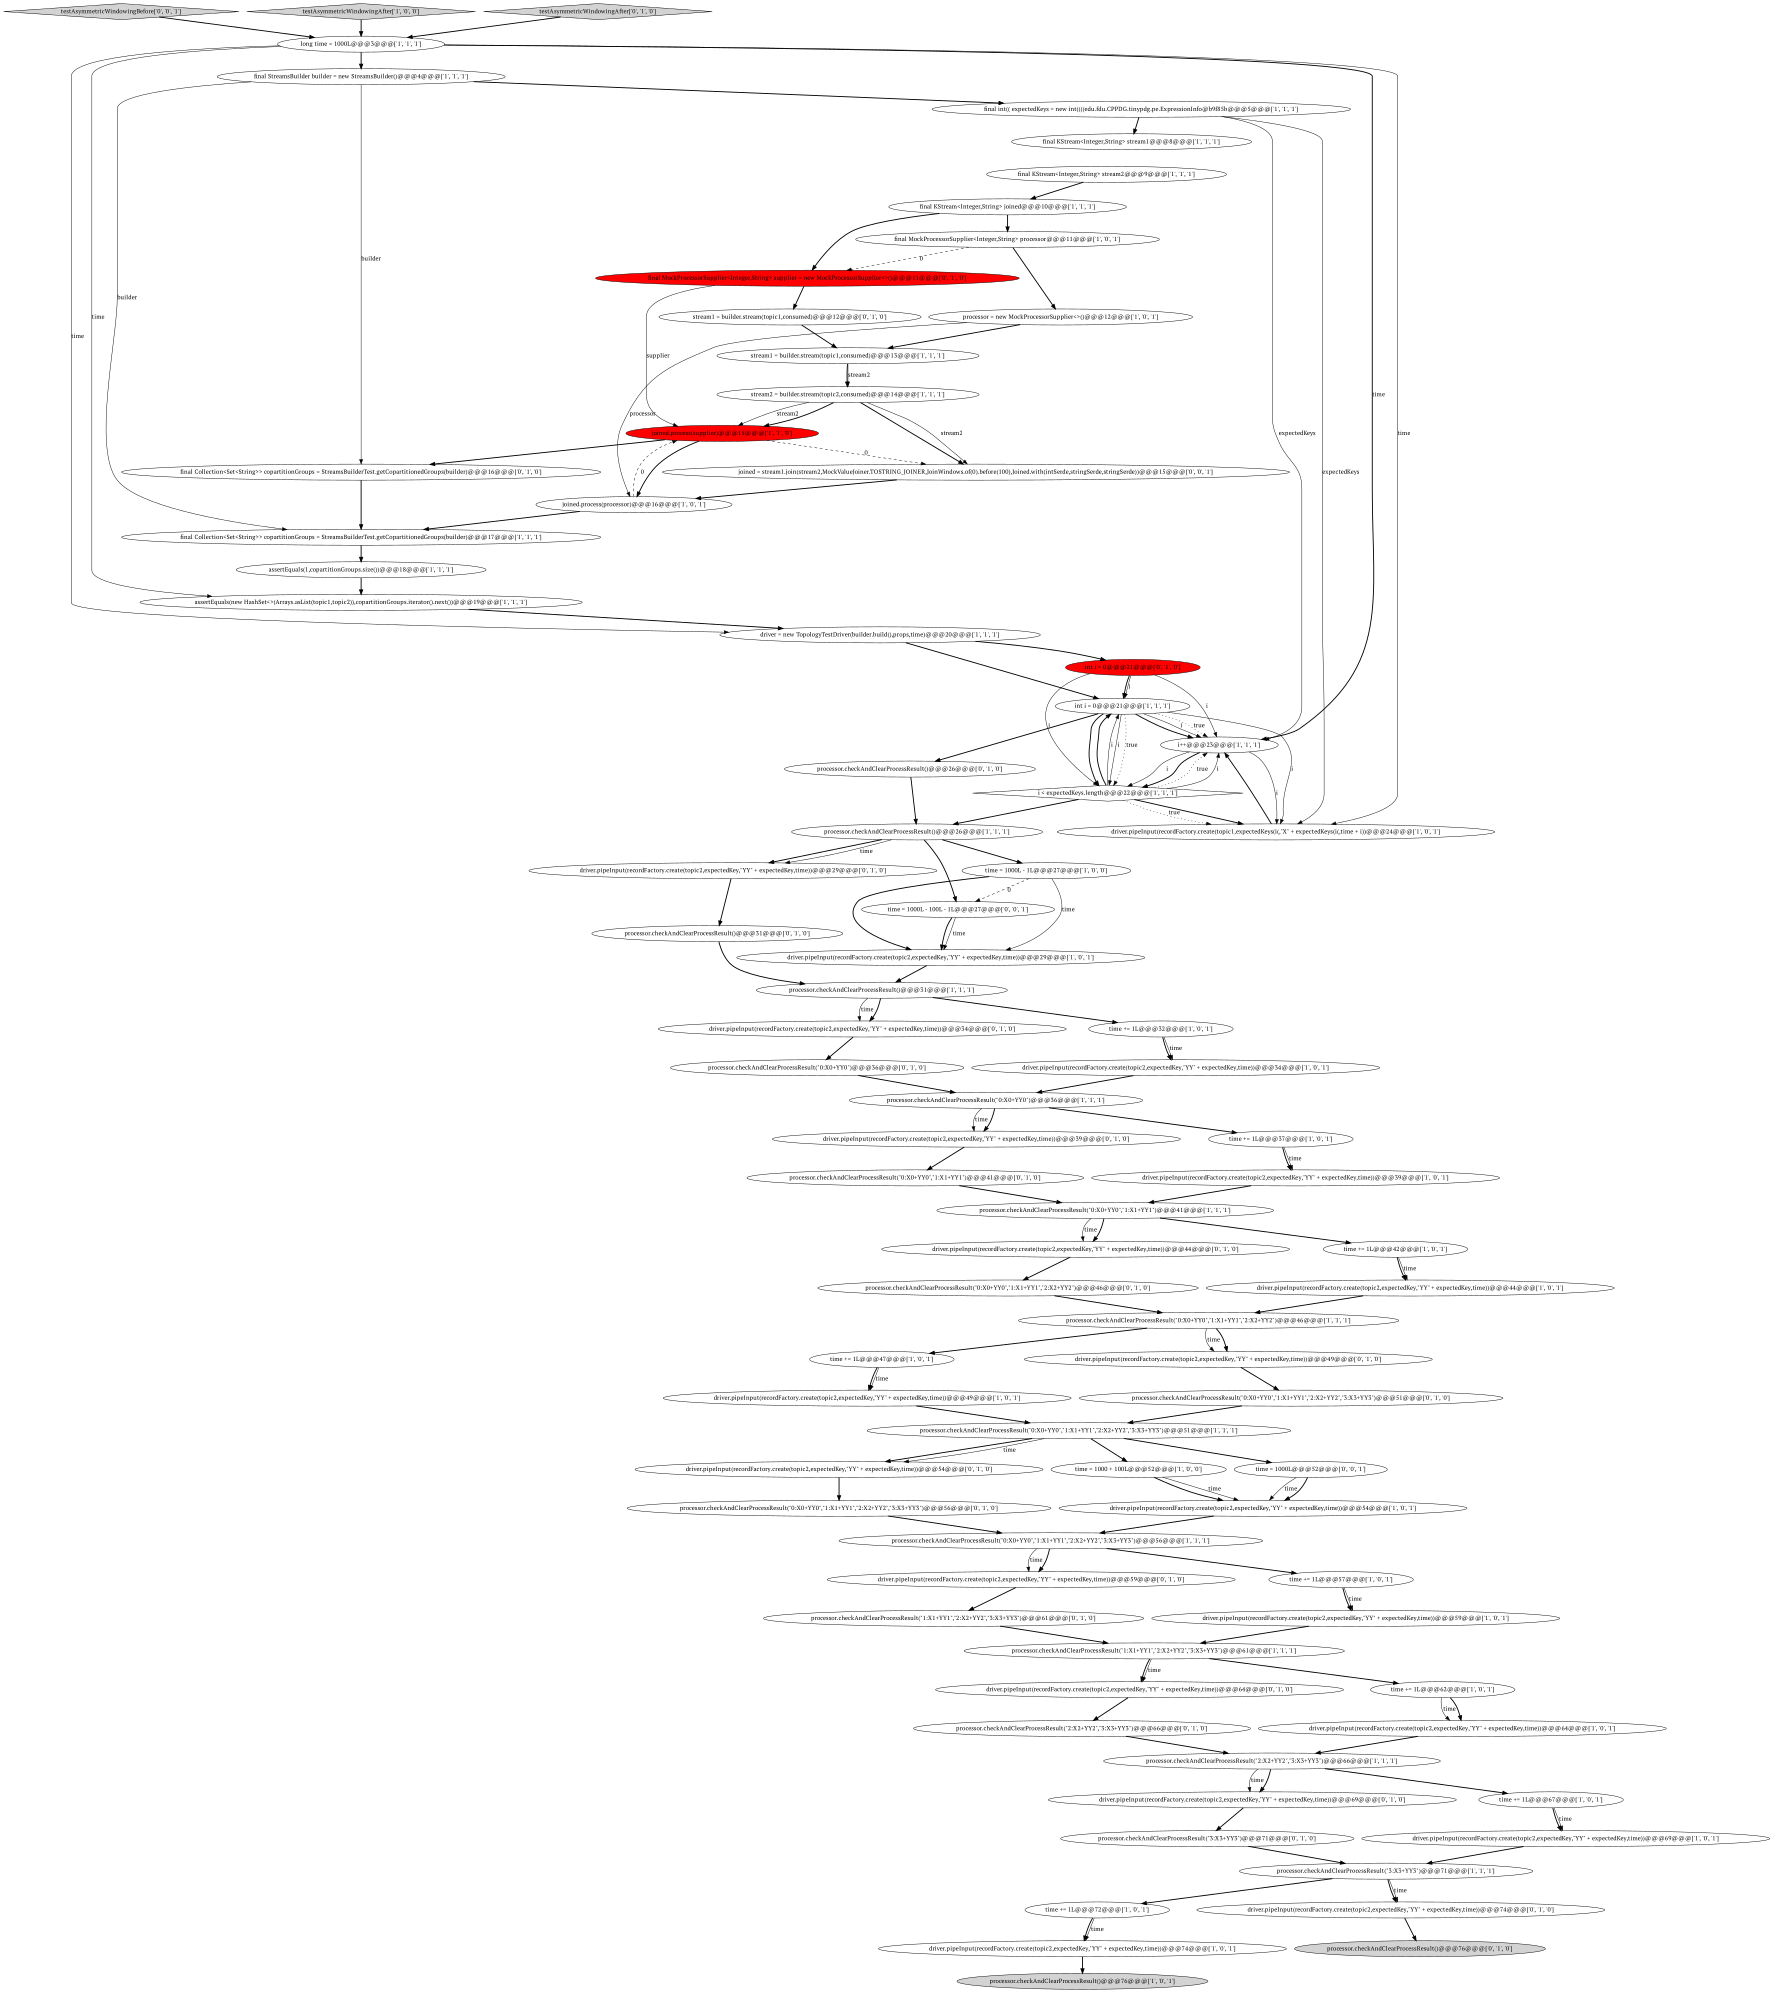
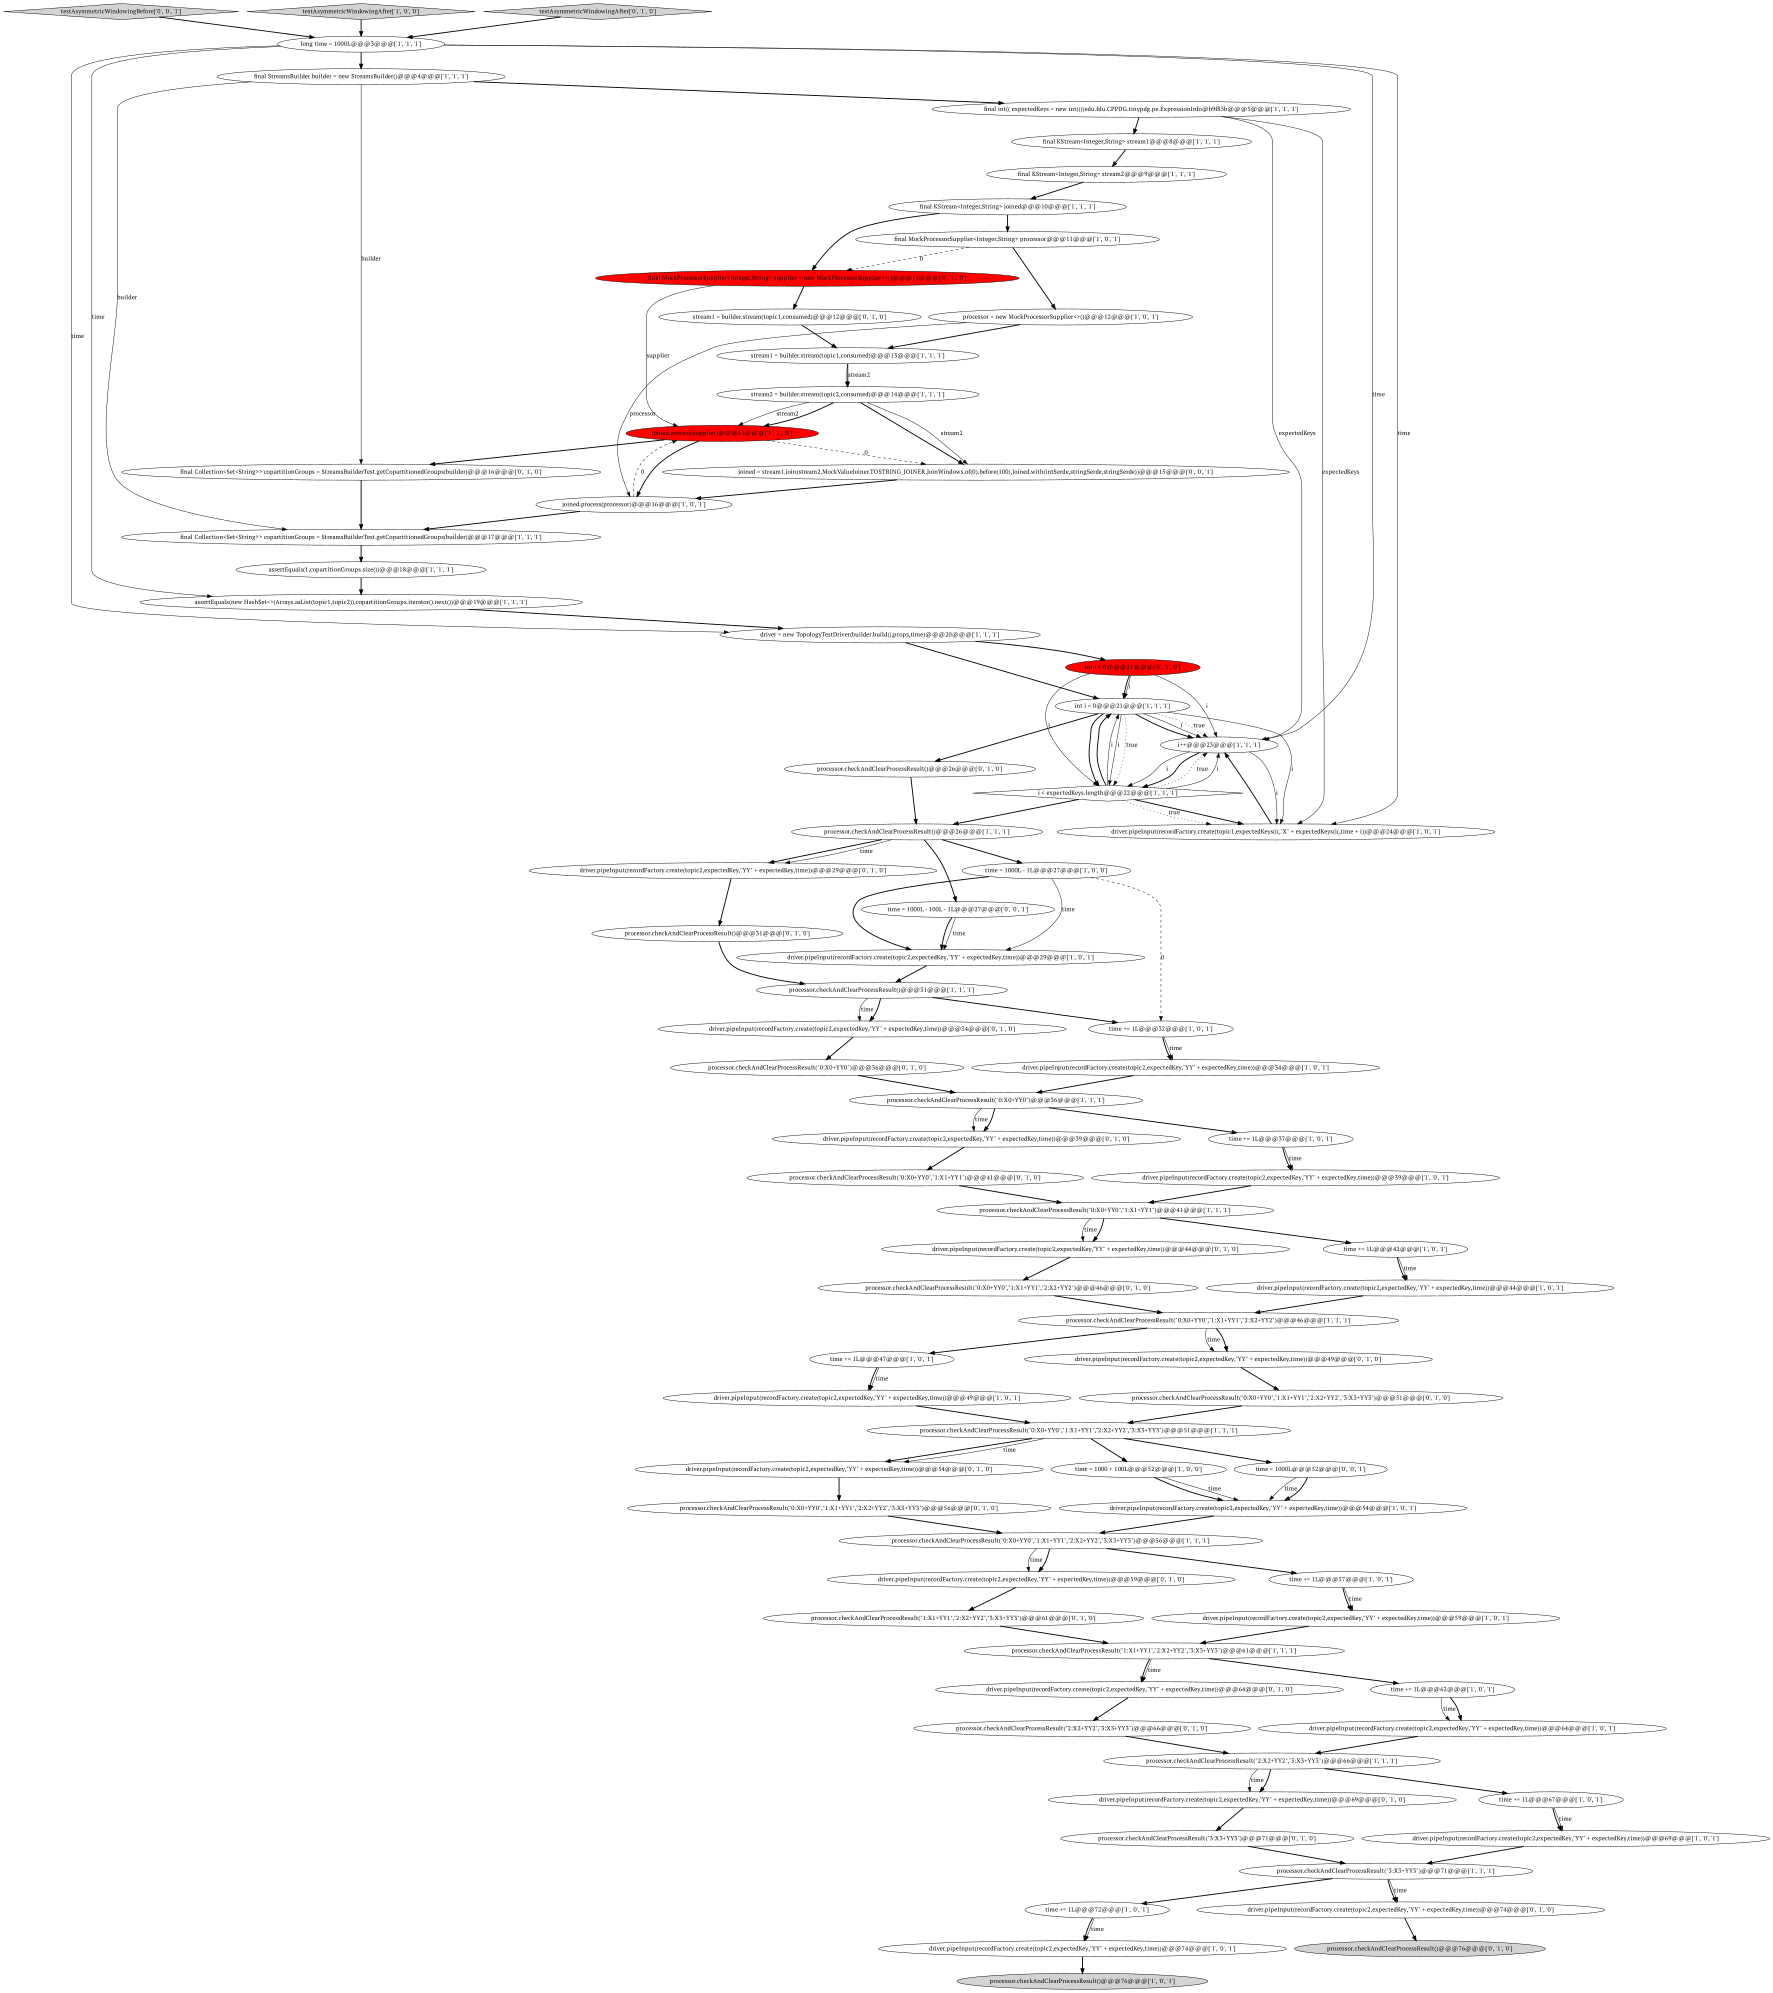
(1347, 70) -> (1347, 70)
none -> (1120, 156)
(1004, 889) -> (1161, 923)
